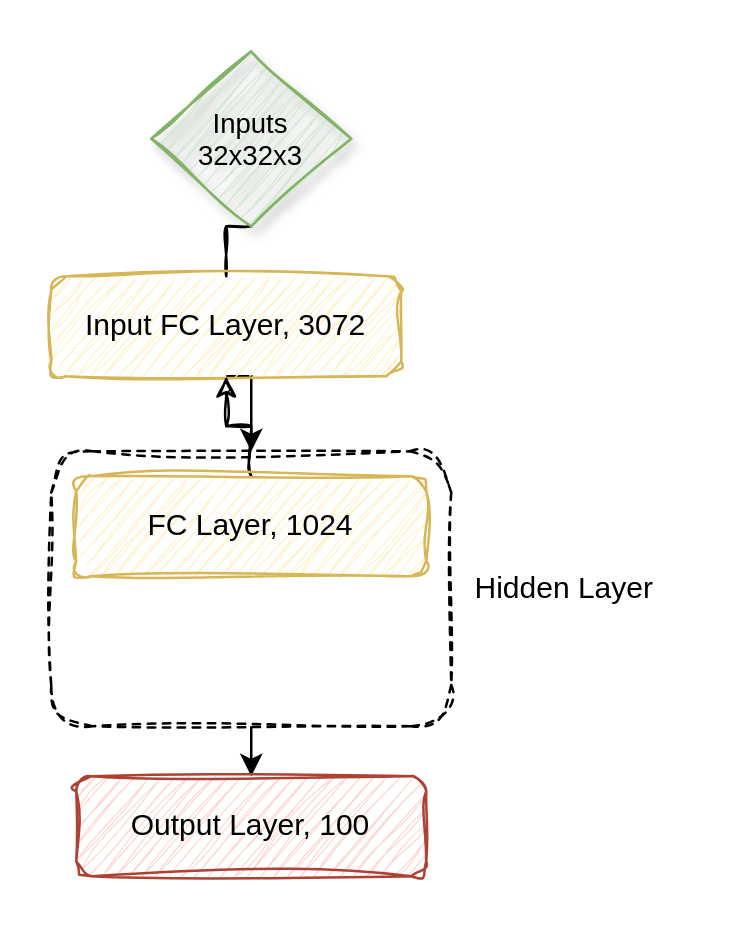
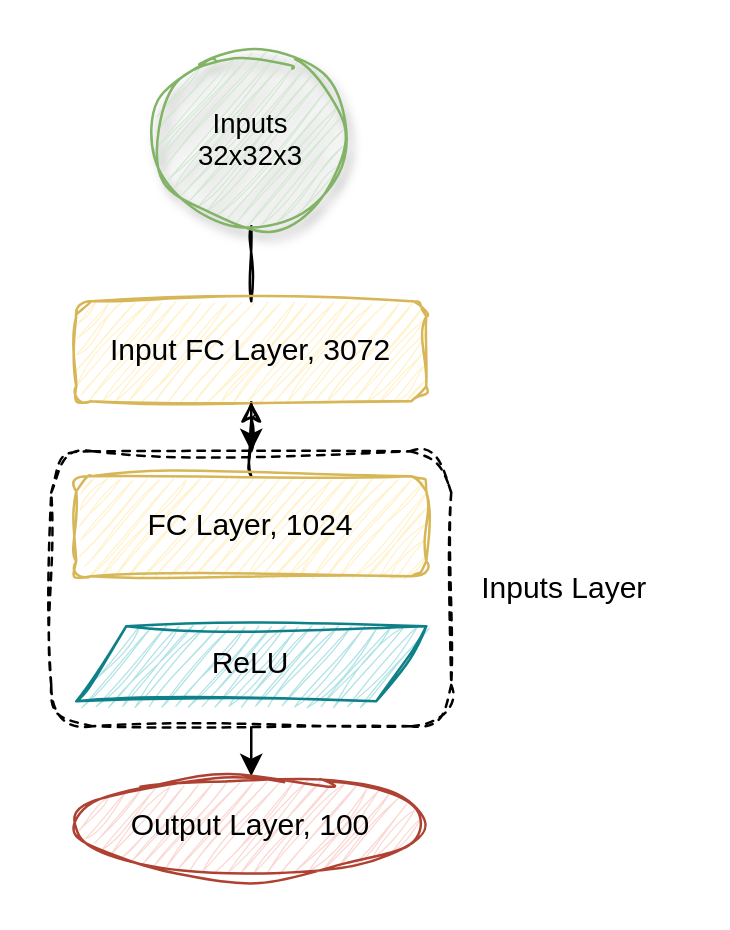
(251, 139) -> (251, 139)
(226, 326) -> (251, 351)
(565, 589) -> (565, 589)
none -> (251, 664)
(251, 826) -> (251, 826)
